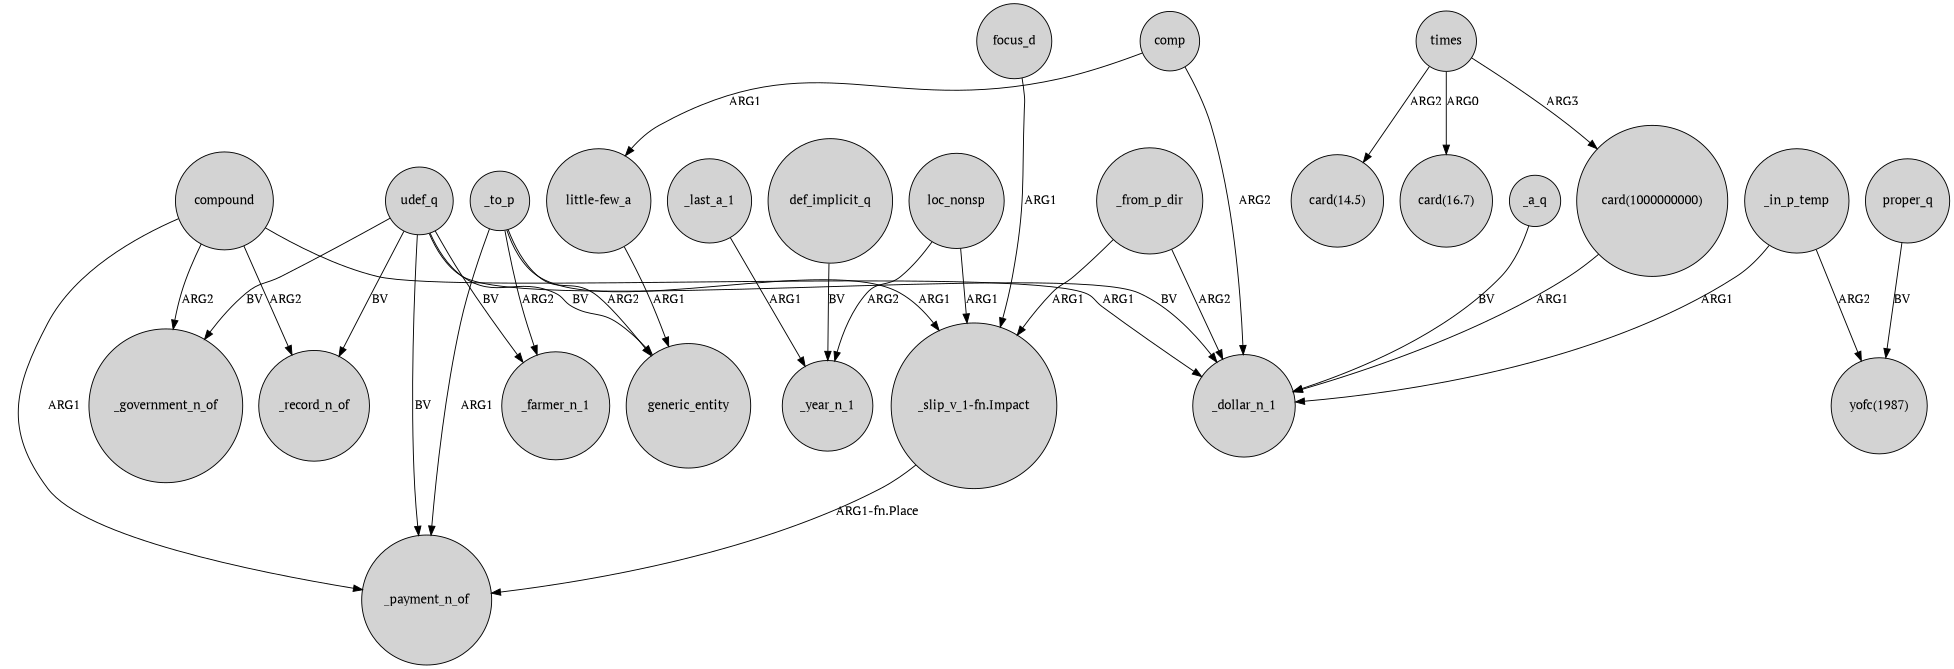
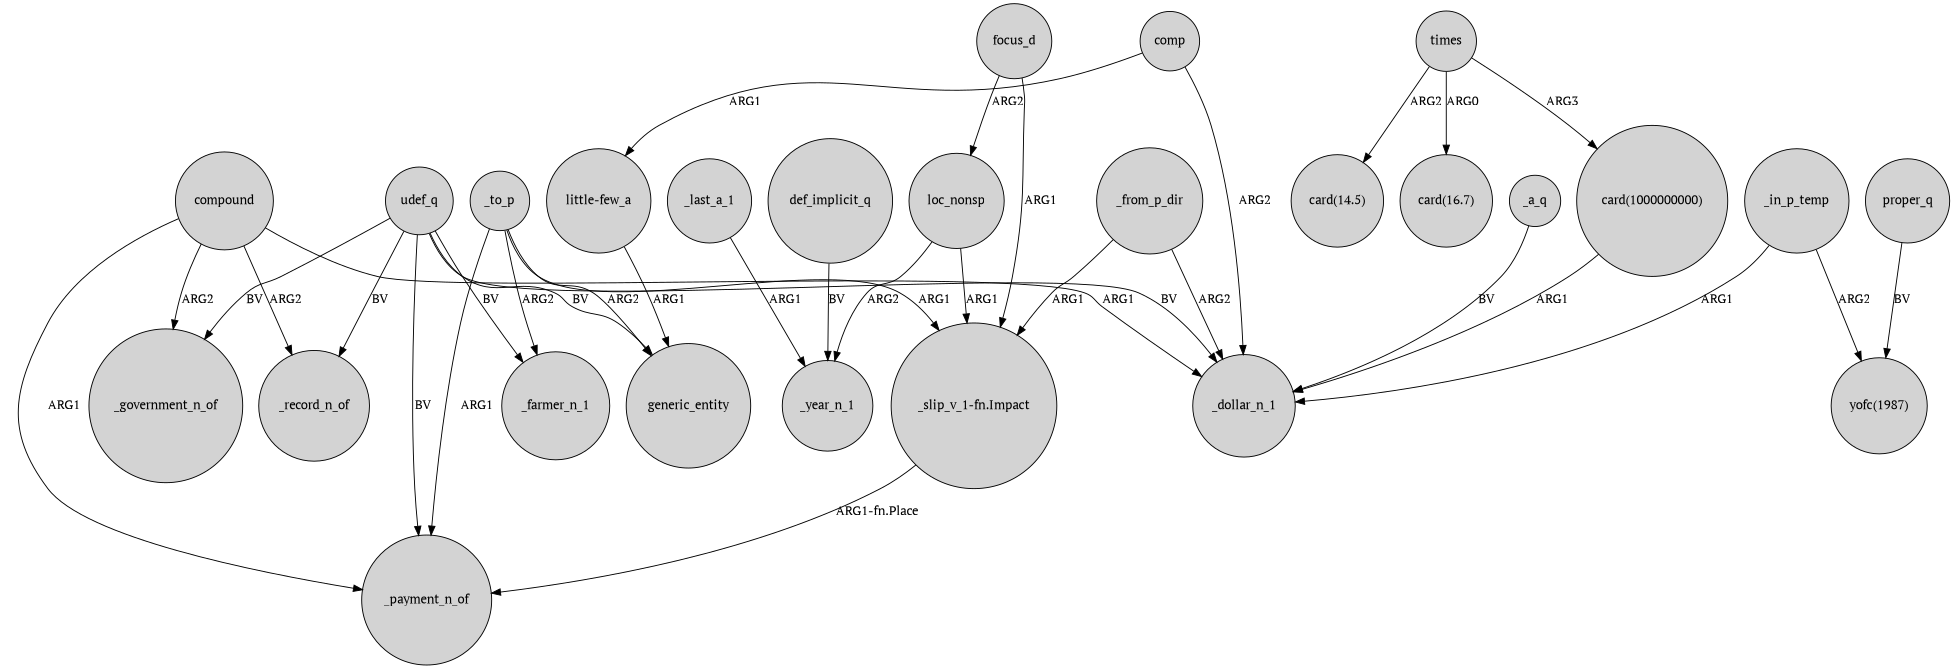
none -> (986, 111)
